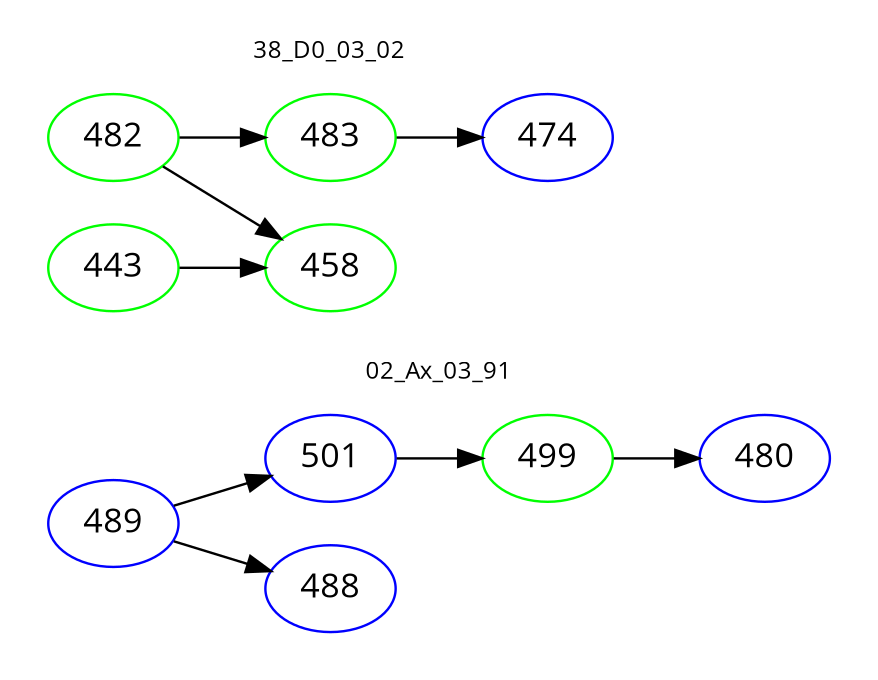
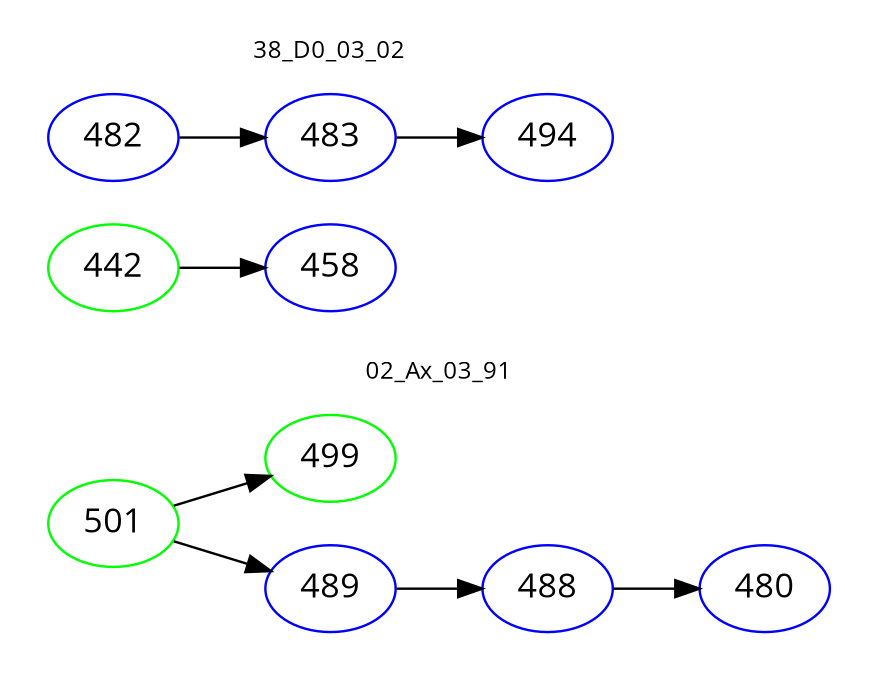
(113, 138) -> (113, 138)
(331, 138) -> (331, 138)
(548, 138) -> (548, 138)
(212, 196) -> none
(113, 268) -> (113, 268)
(331, 268) -> (331, 268)
(331, 458) -> (113, 524)
(644, 458) -> (644, 589)
(211, 494) -> (211, 553)
